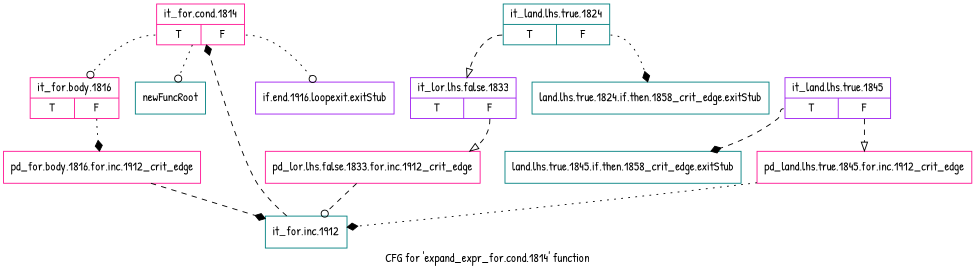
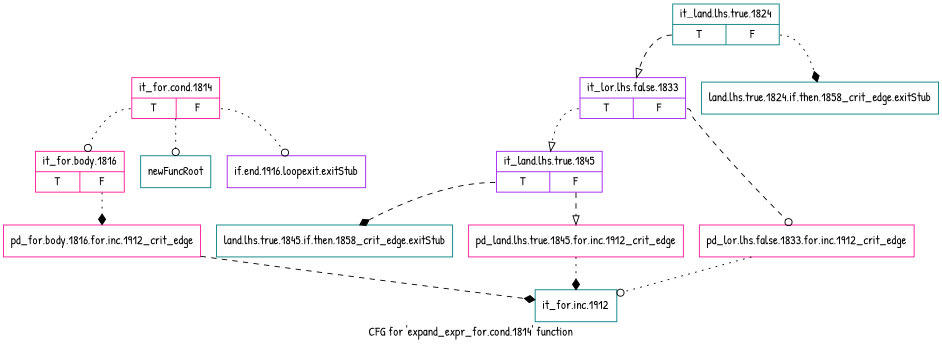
none -> (560, 121)
(487, 134) -> (734, 165)
(238, 141) -> none
(342, 197) -> (688, 274)
